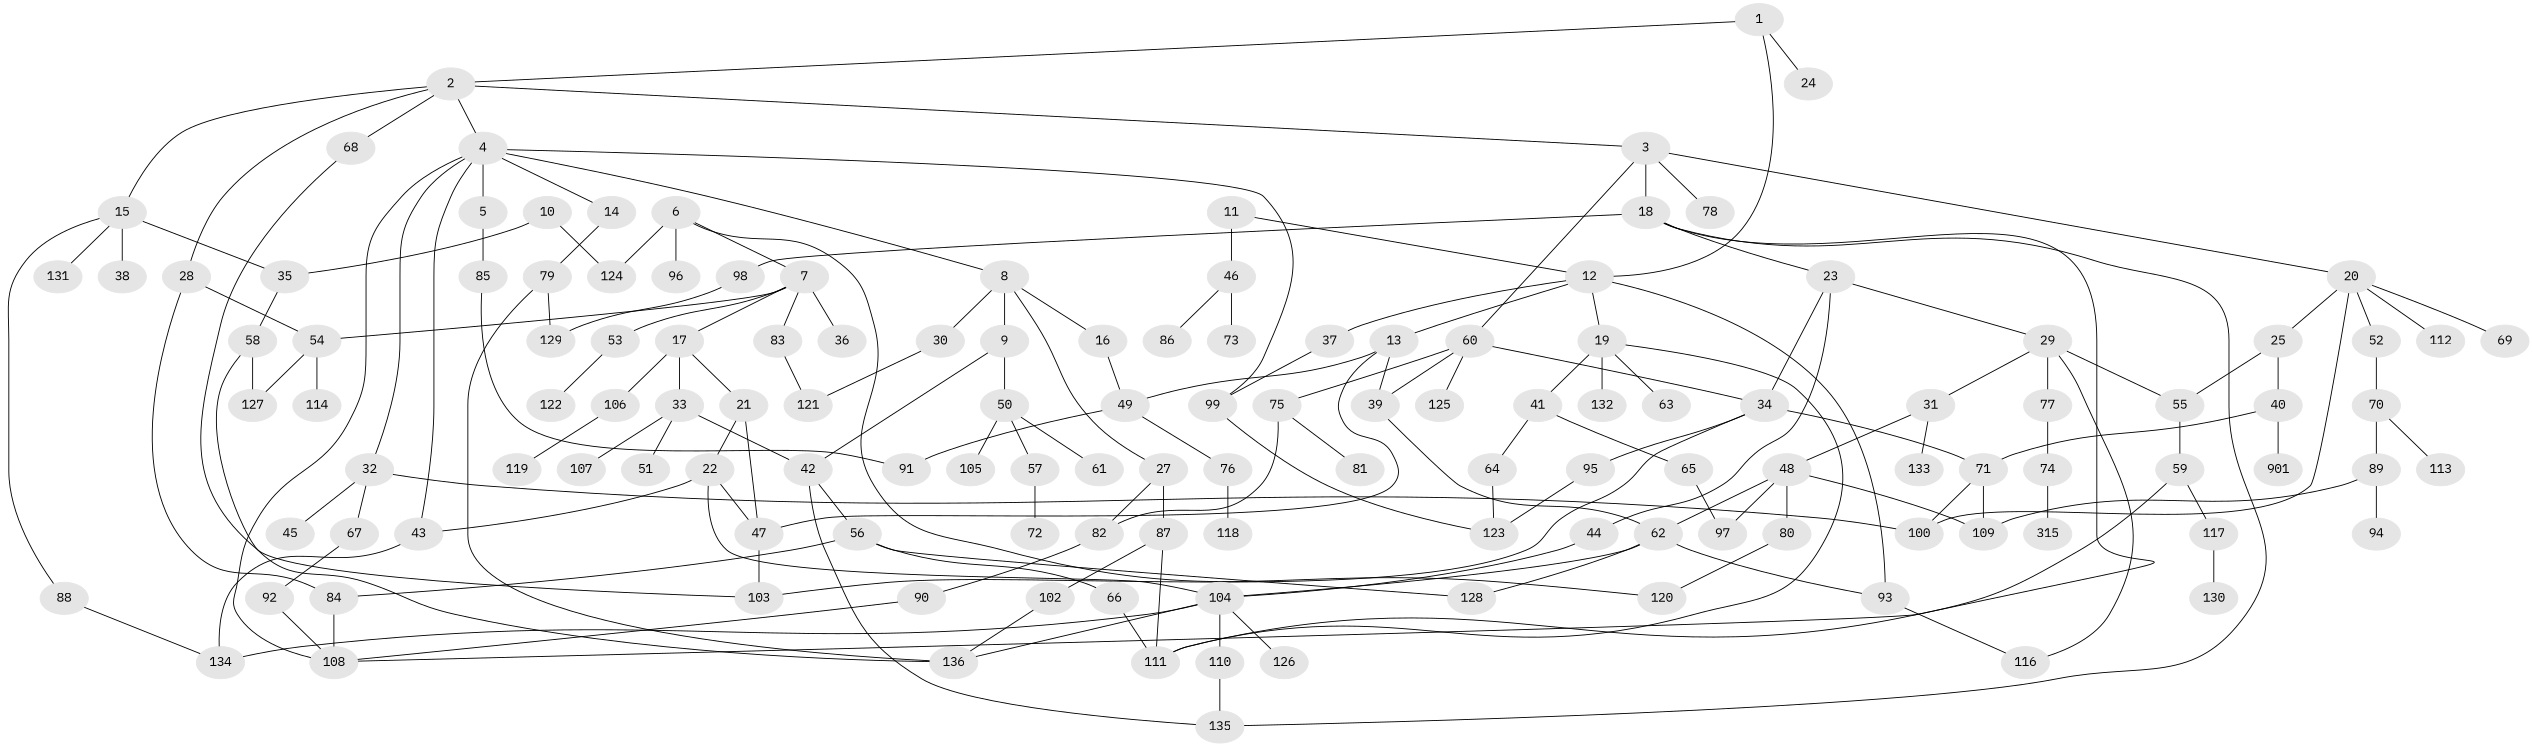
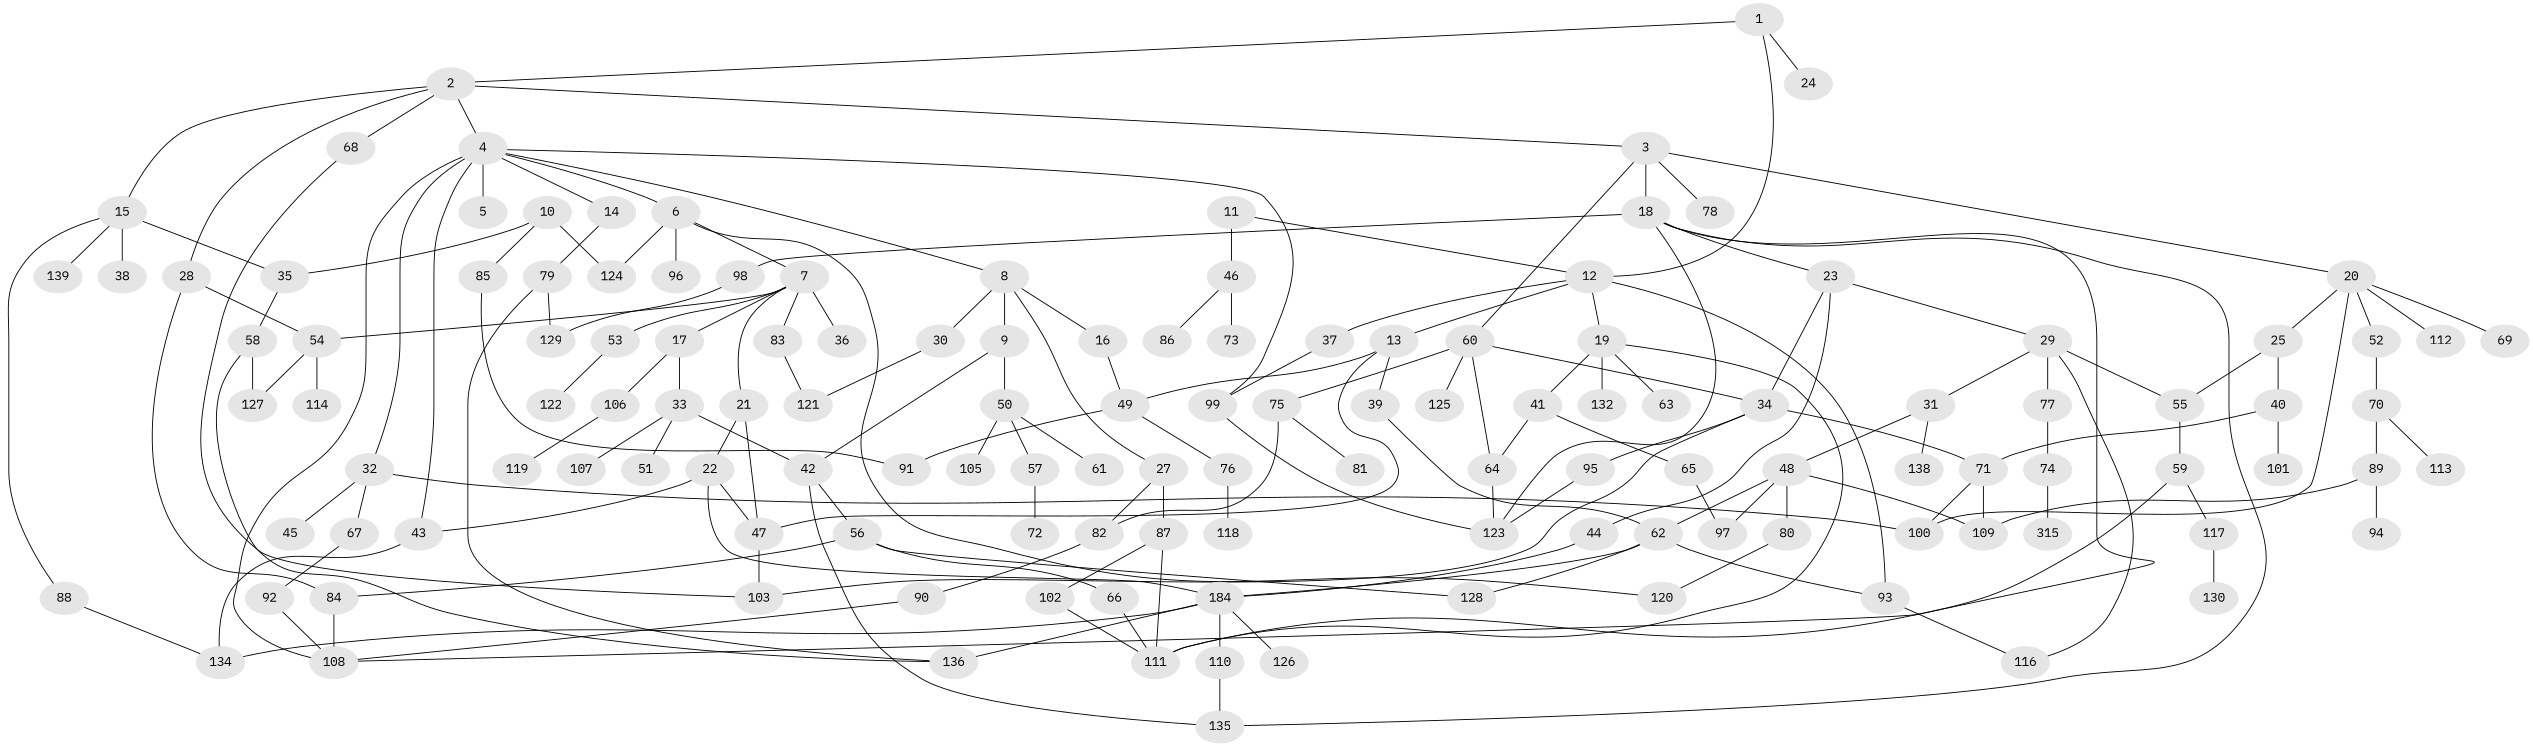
none -> (582, 176)
(483, 245) -> (515, 245)
(58, 277) -> (58, 277)
(712, 373) -> (744, 329)
(1423, 373) -> (1481, 405)
none -> (1698, 422)
(1919, 470) -> (1919, 470)
(2278, 470) -> (2278, 470)
(1220, 598) -> (1220, 598)
(997, 634) -> (1106, 633)
